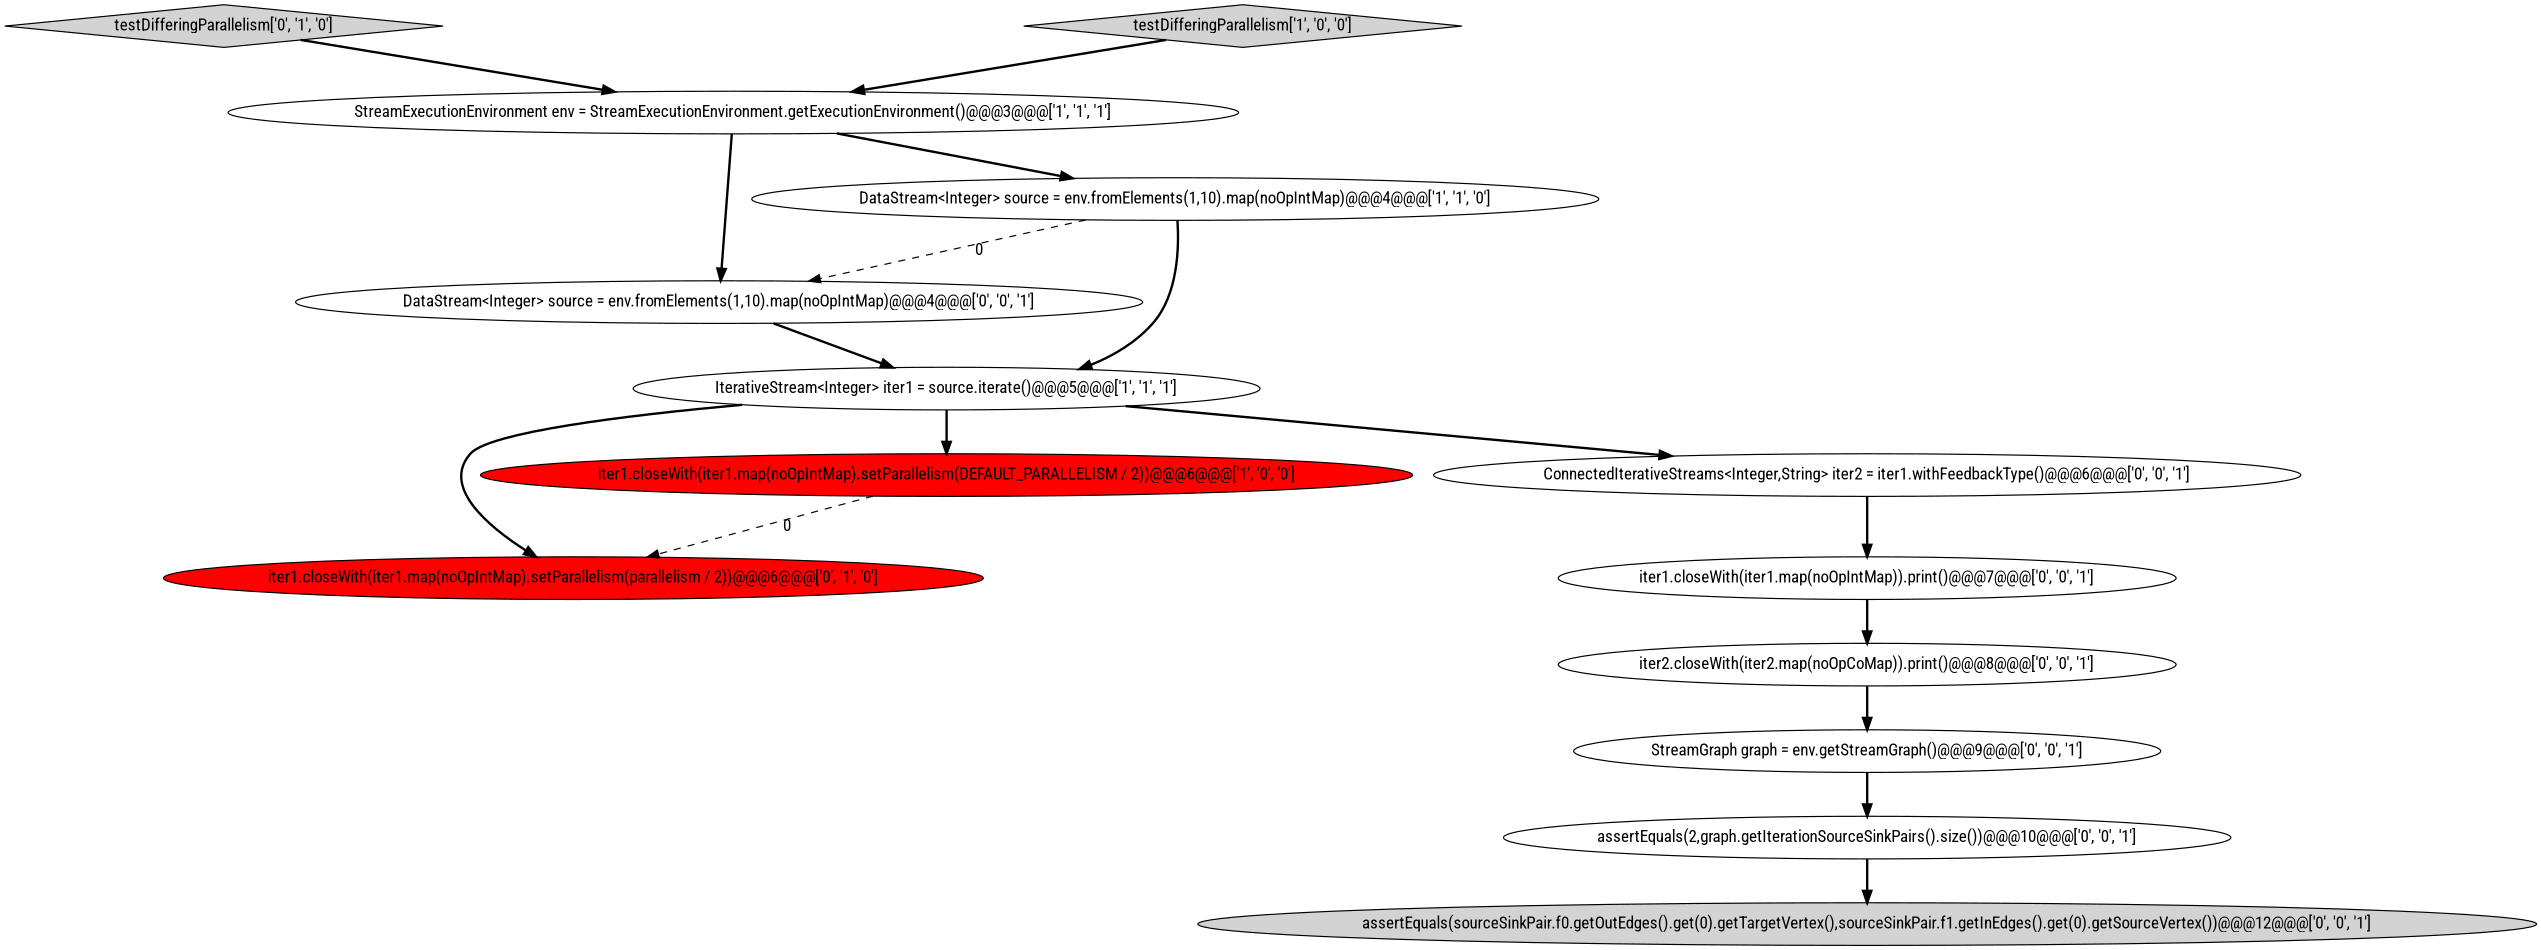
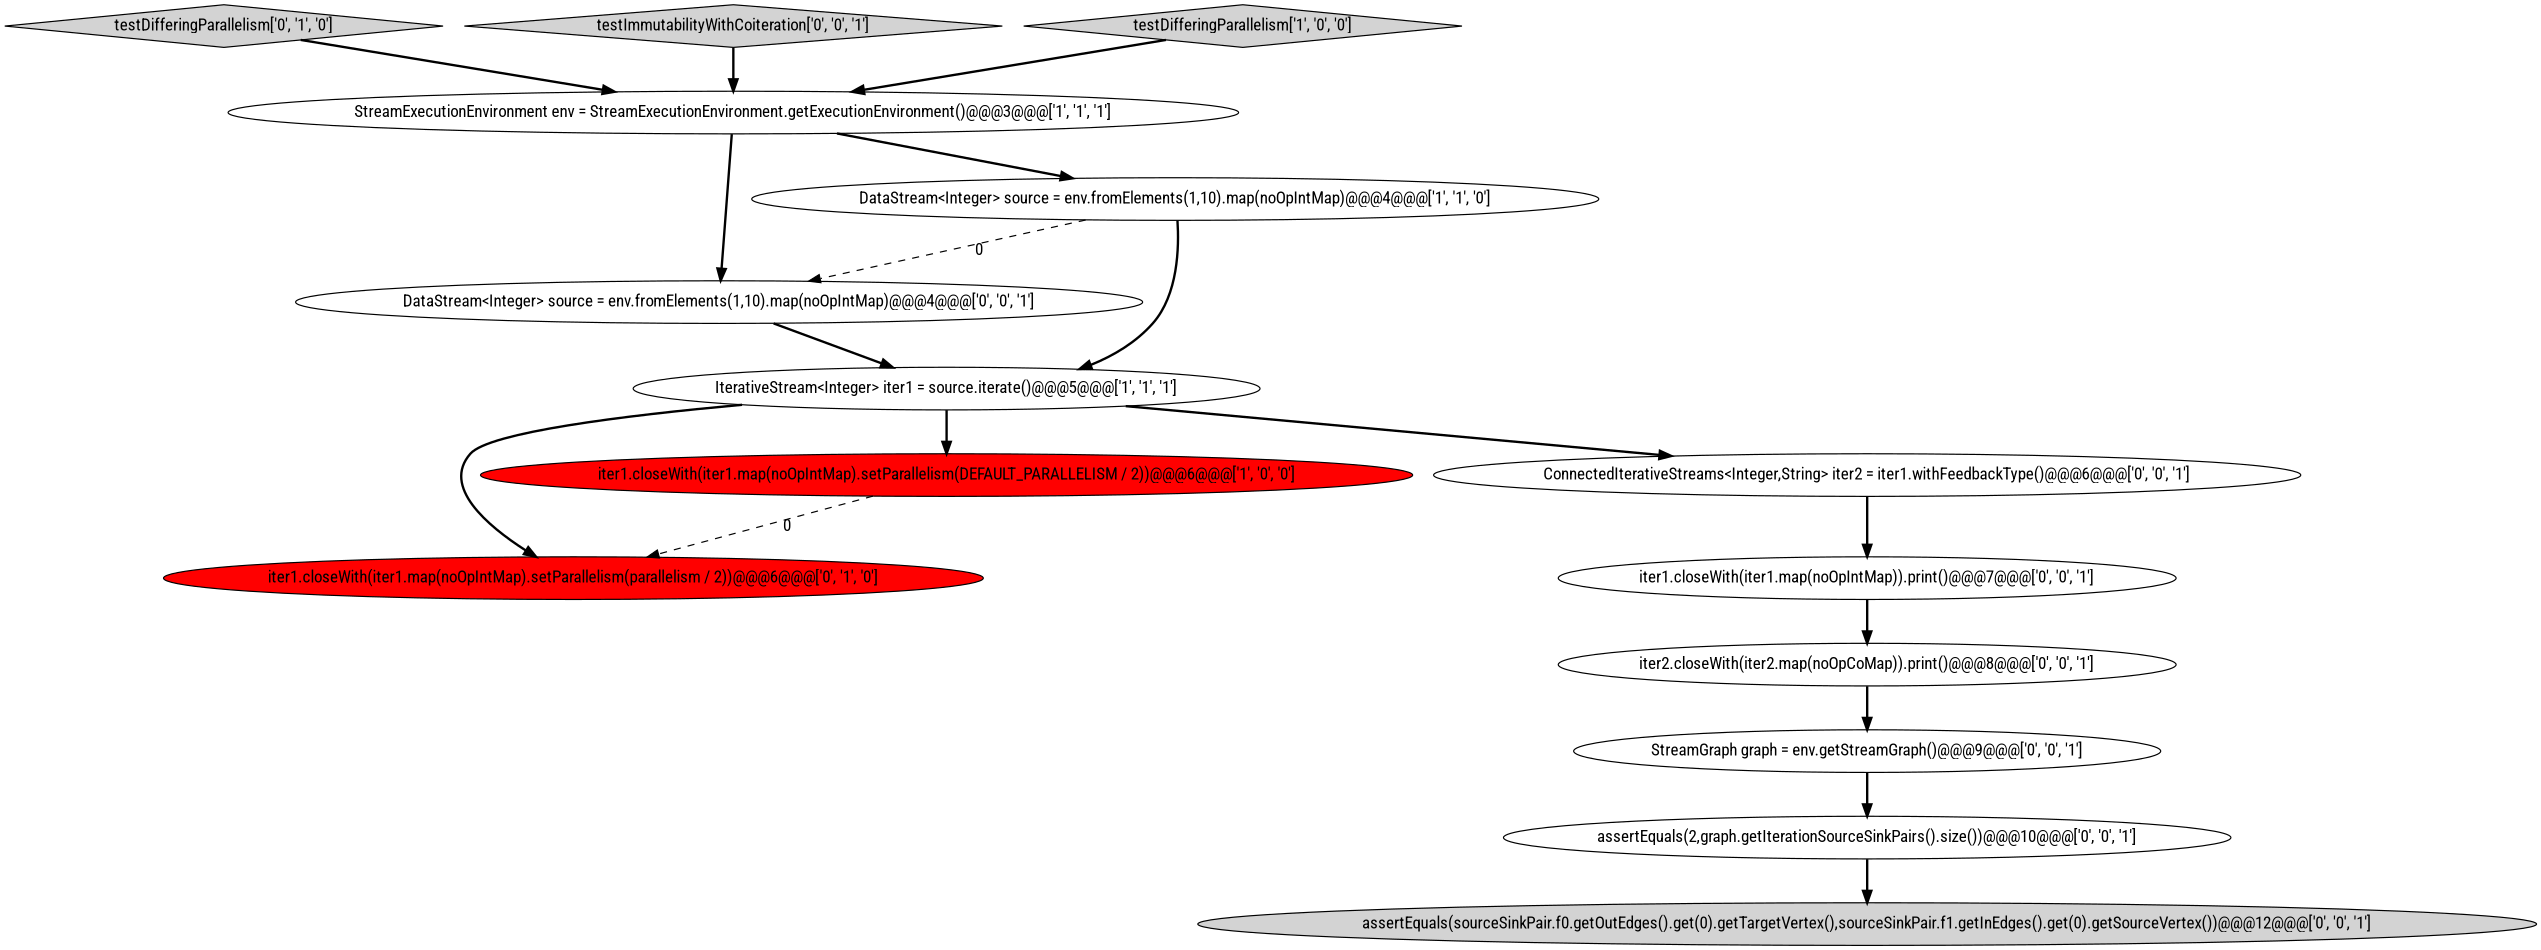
none -> (733, 26)
